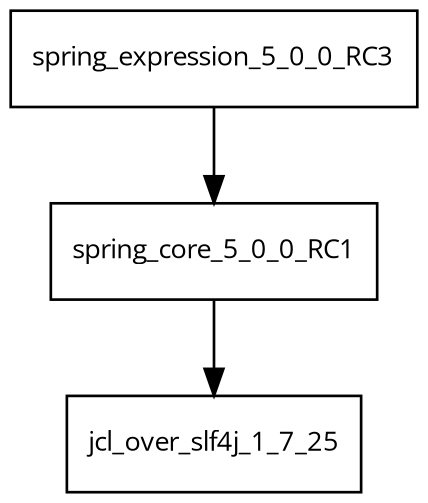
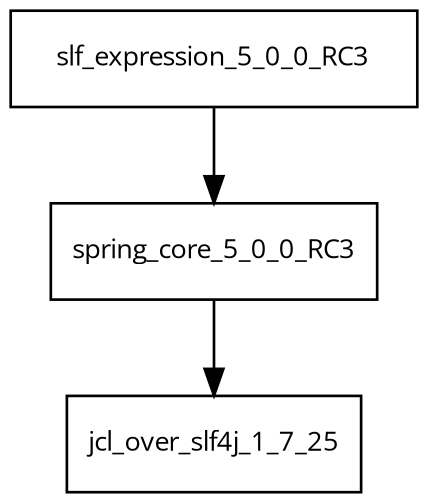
(214, 59) -> (214, 59)
(214, 251) -> (214, 251)
